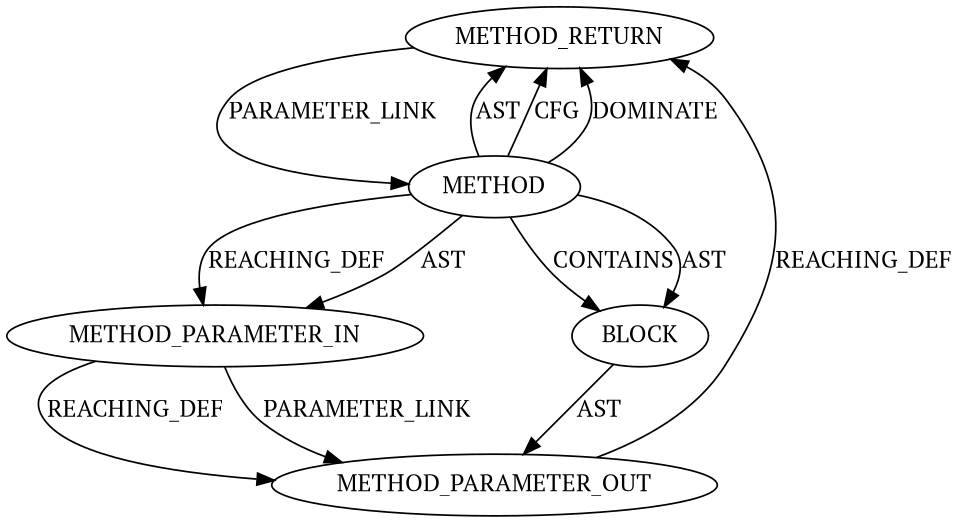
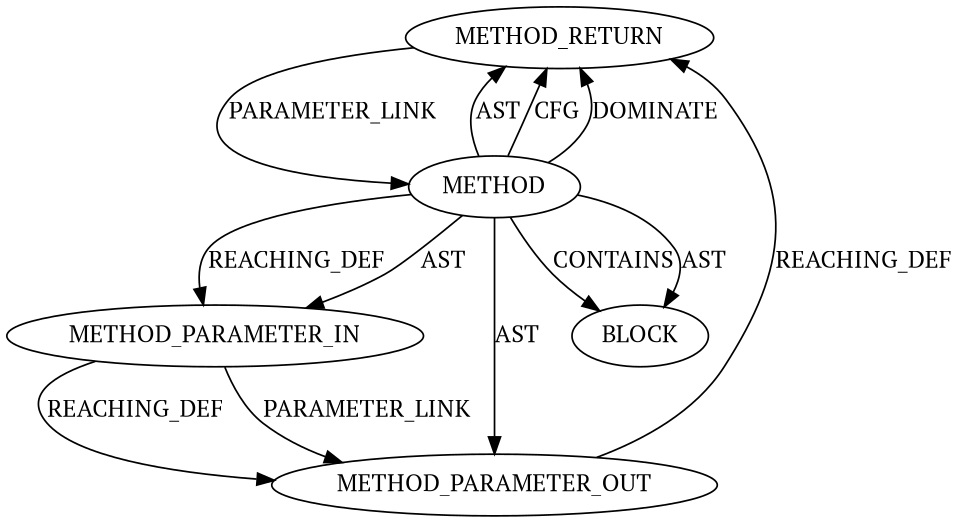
(575, 403) -> (495, 327)
